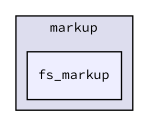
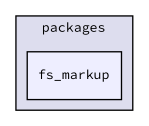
(74, 29) -> (74, 29)
